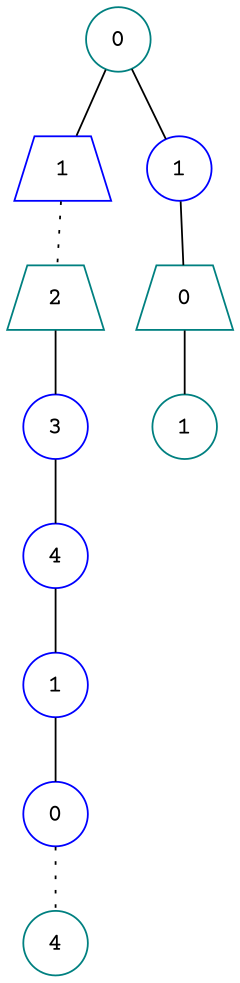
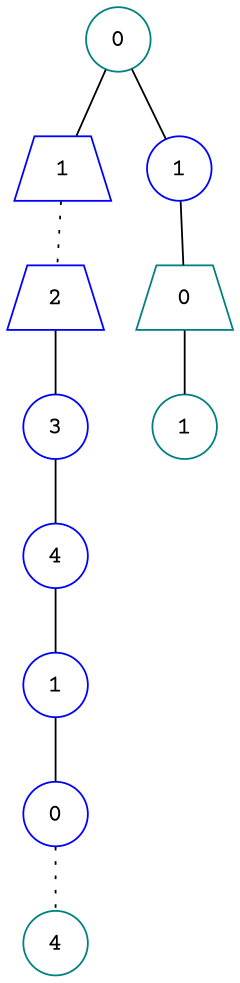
(56, 298) -> (56, 298)
